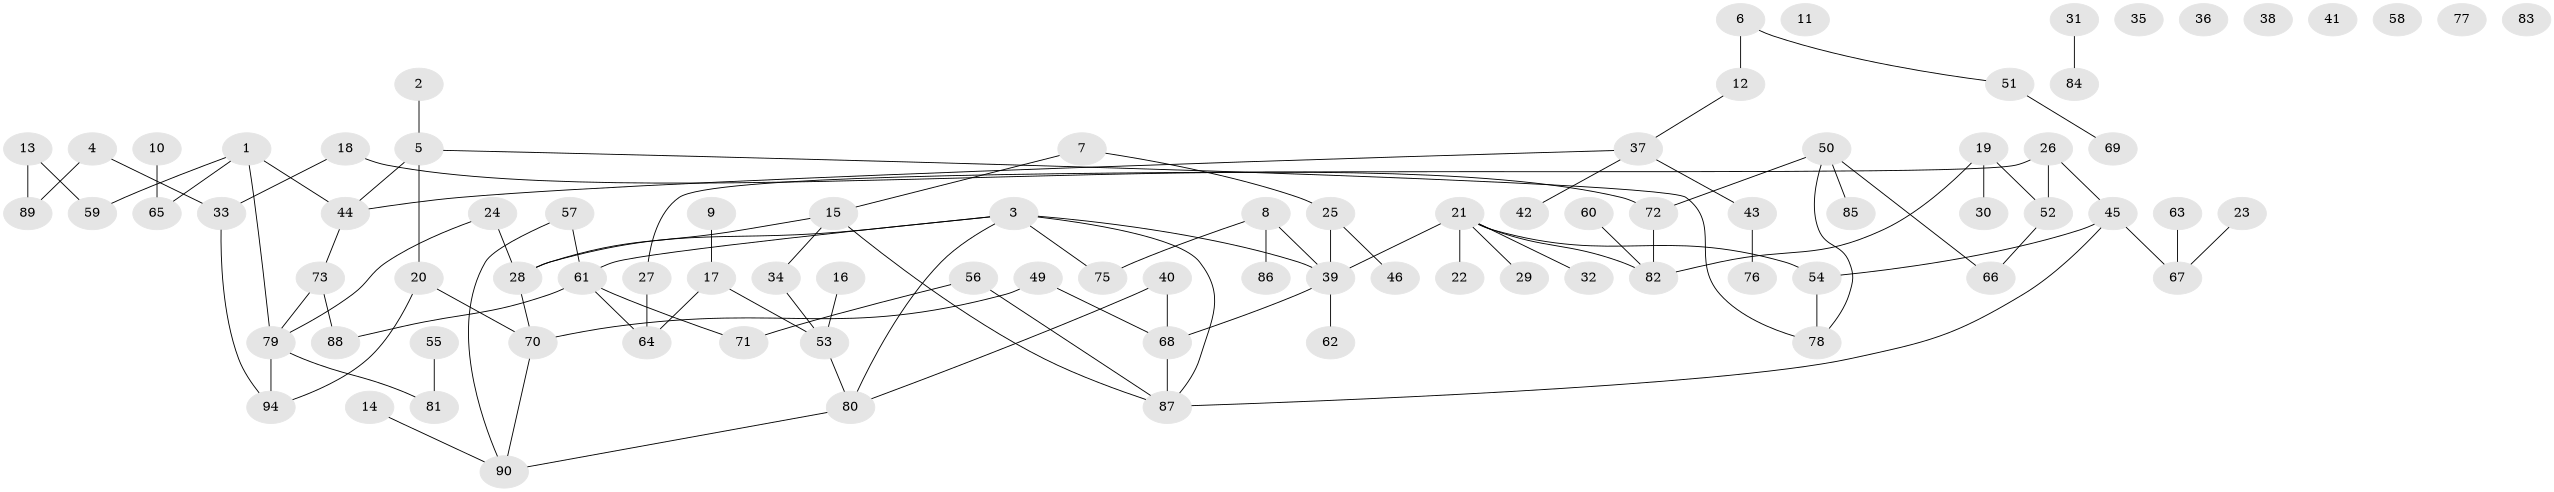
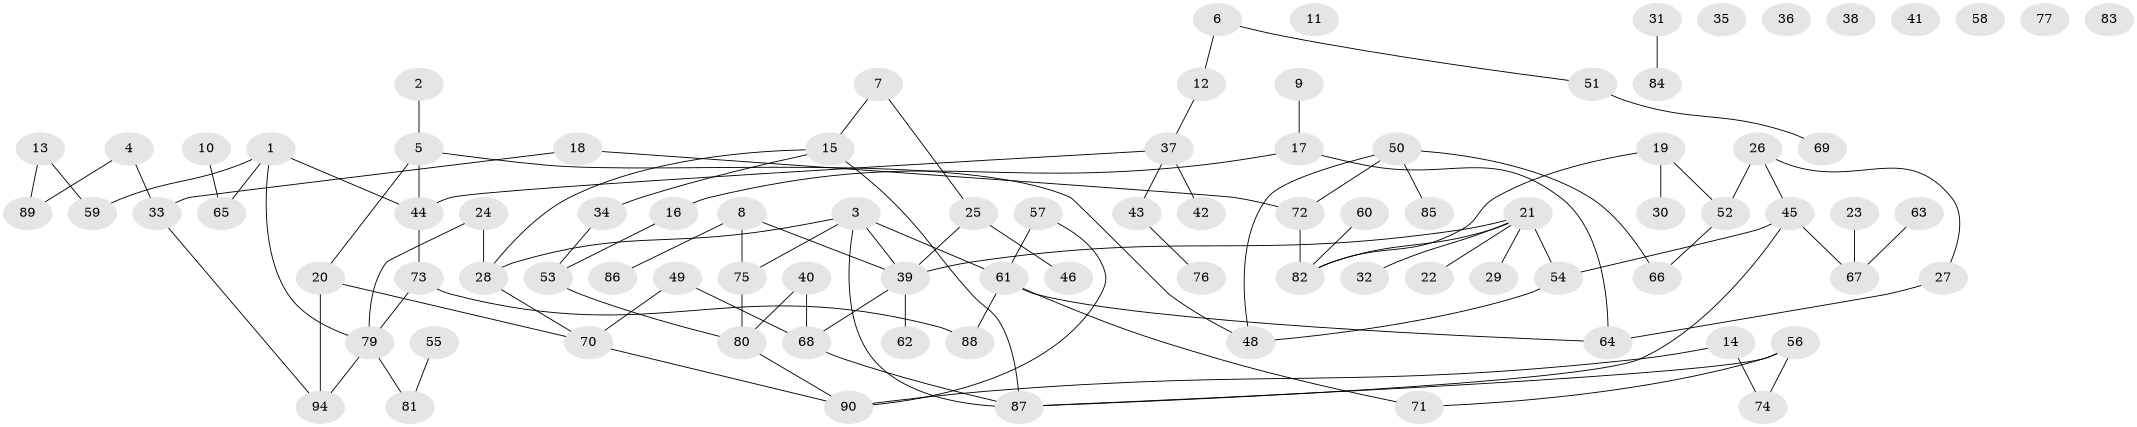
(906, 305) -> (742, 317)
(768, 310) -> (998, 172)
(1817, 343) -> (1251, 343)
none -> (1763, 407)
